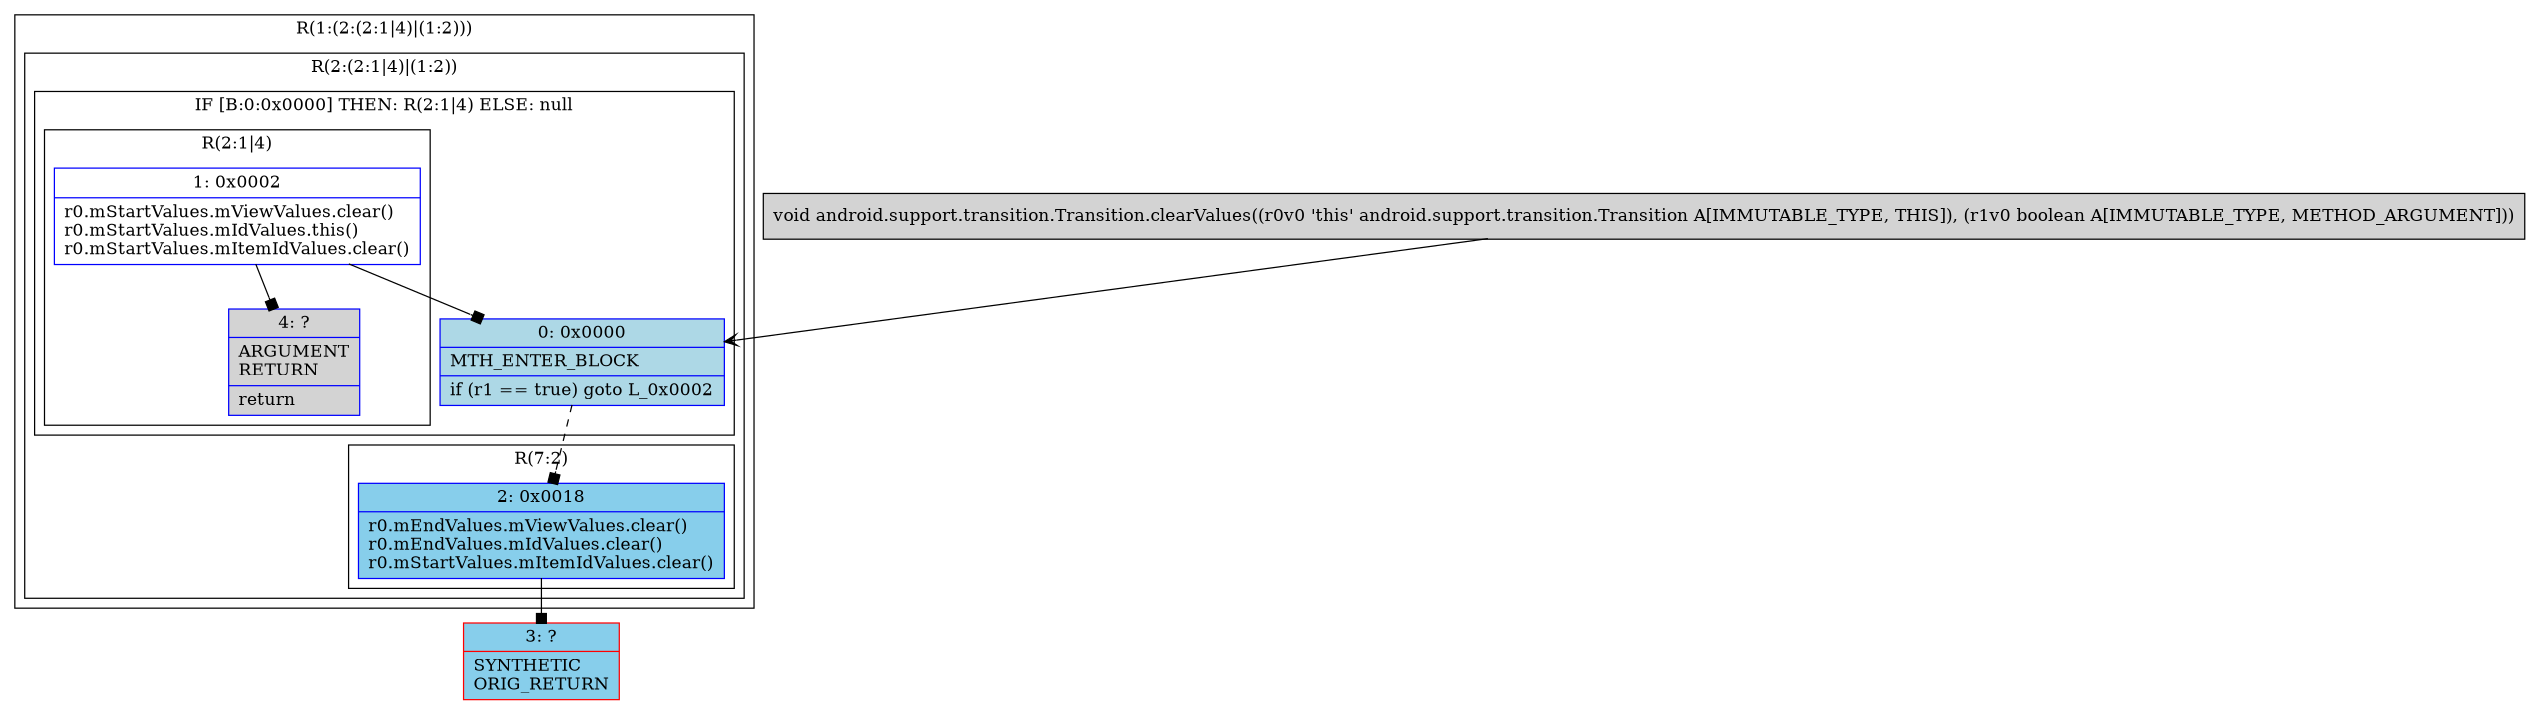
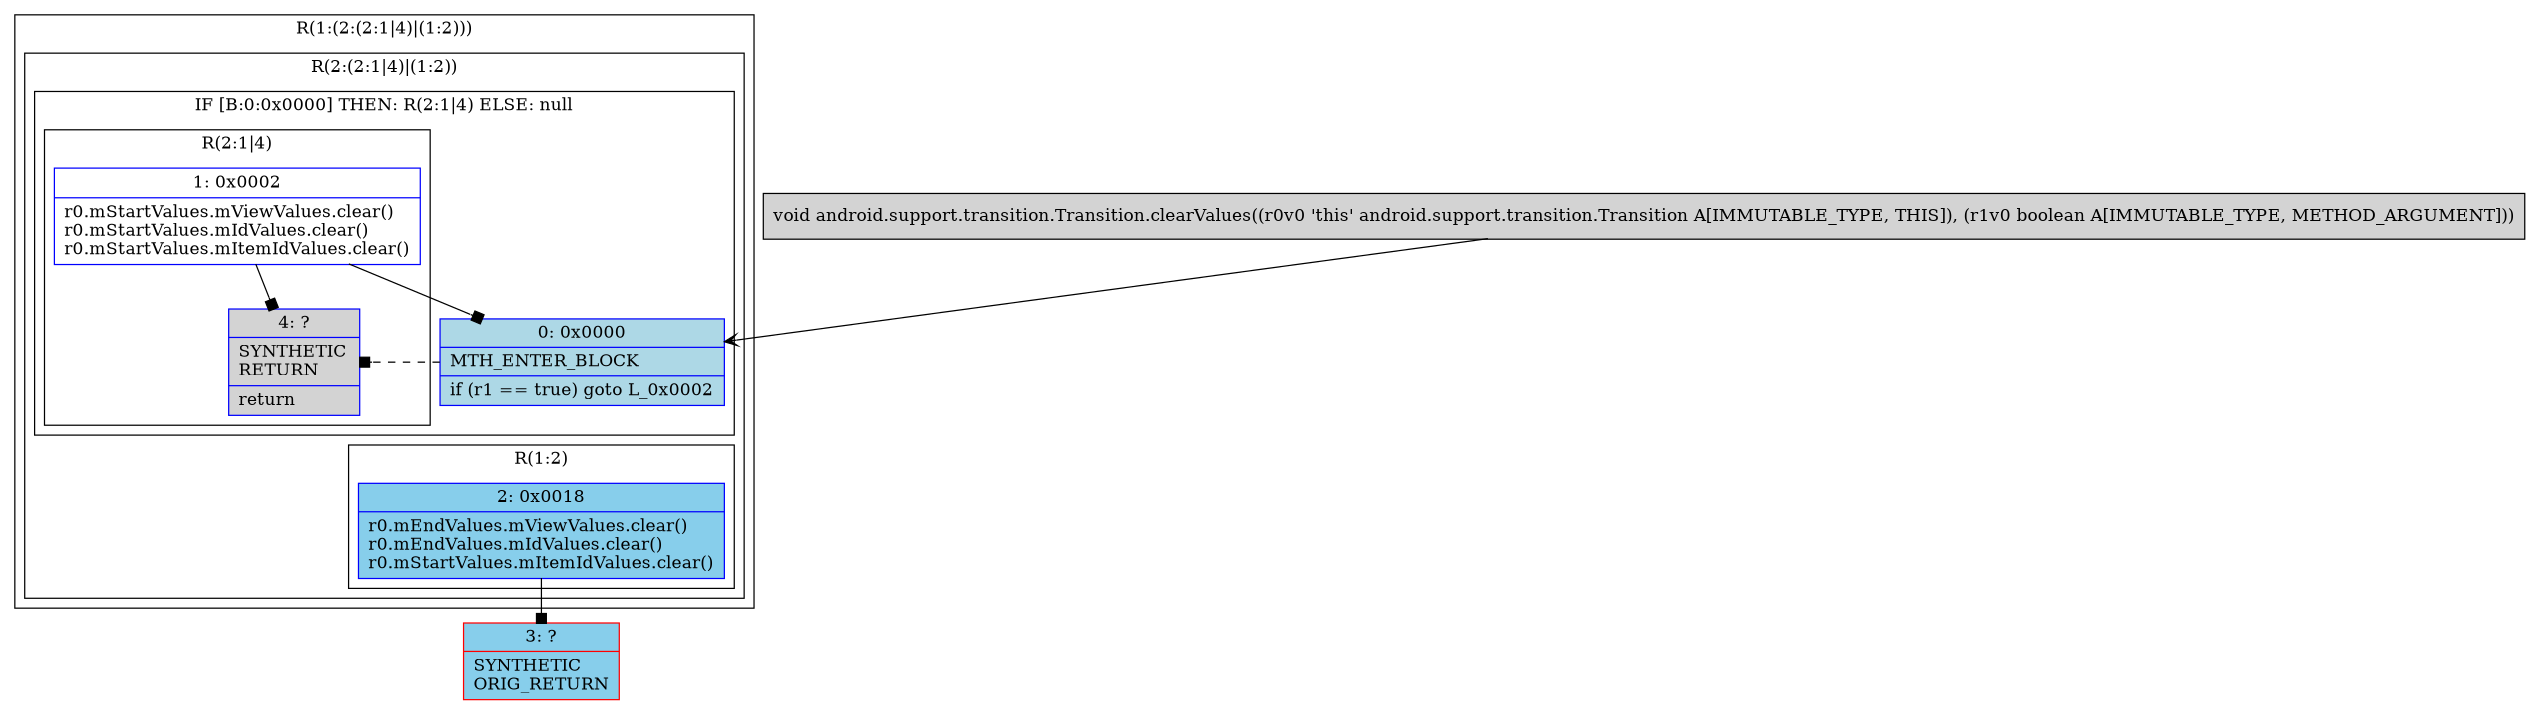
(211, 231) -> (217, 231)
(294, 352) -> (293, 352)
(567, 426) -> (406, 362)
(541, 459) -> (541, 459)
